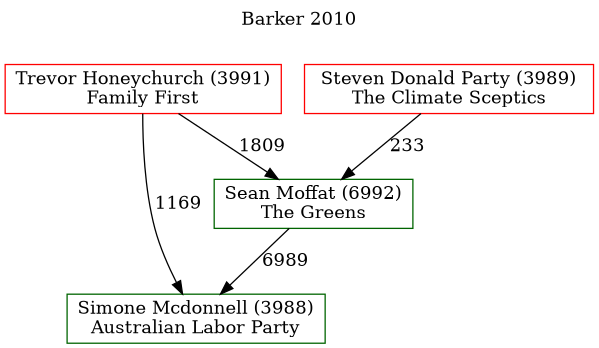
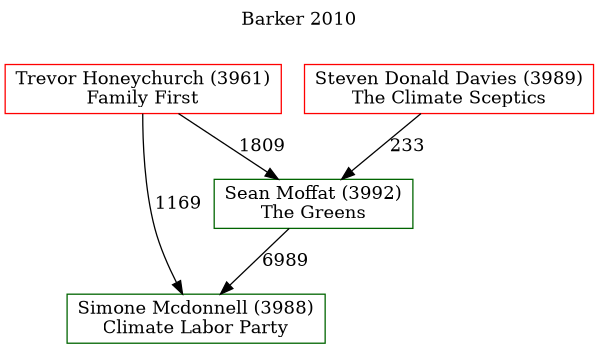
(143, 89) -> (143, 89)
(449, 89) -> (449, 89)
(314, 204) -> (314, 204)
(196, 319) -> (196, 319)
